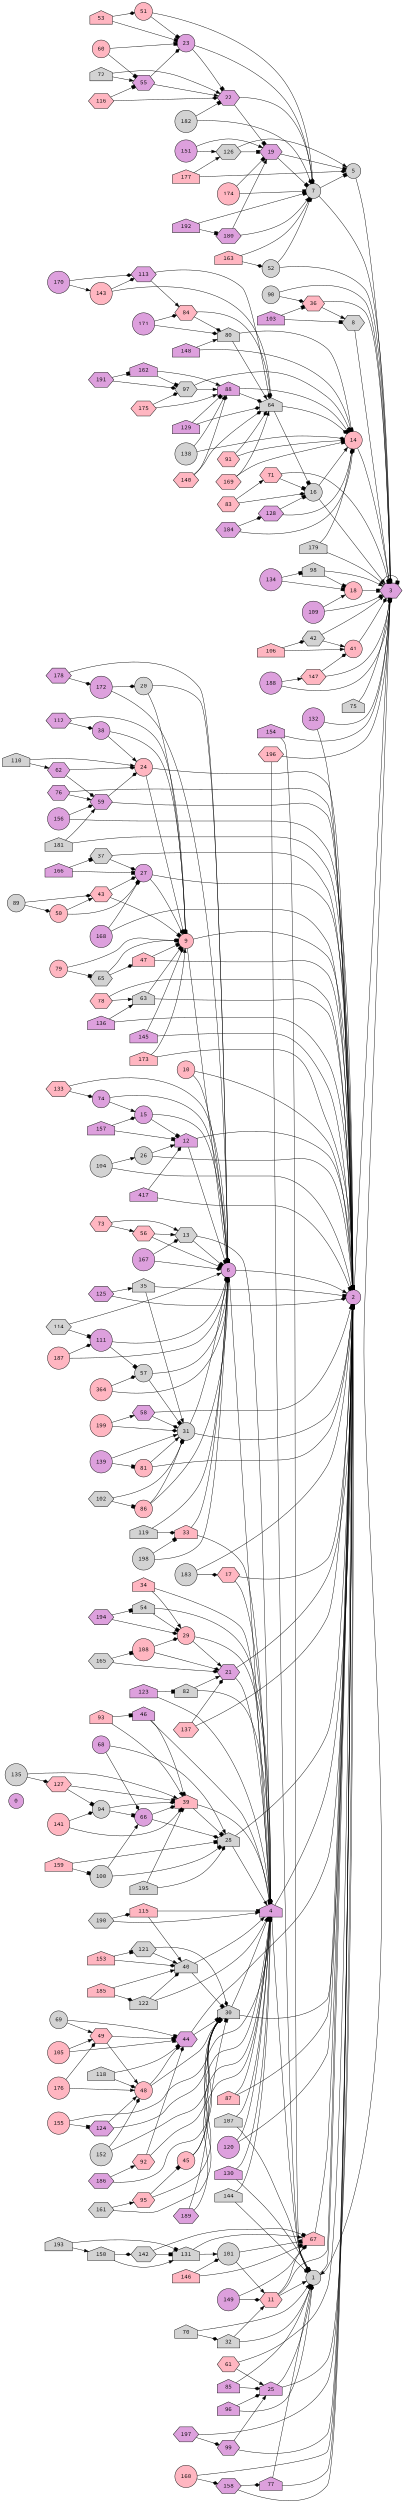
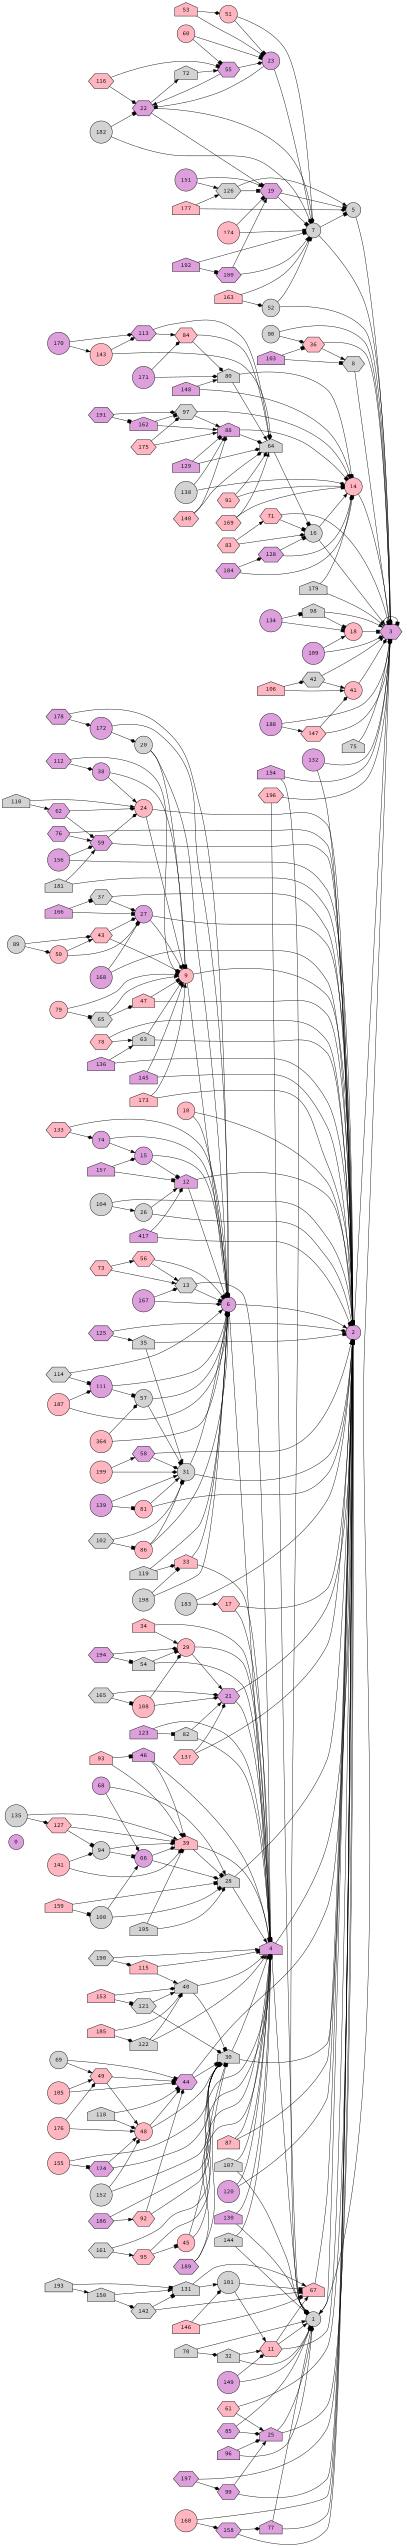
(166, 73) -> (163, 92)
(315, 413) -> none
(275, 2278) -> (283, 2368)
(228, 2387) -> (228, 2431)
